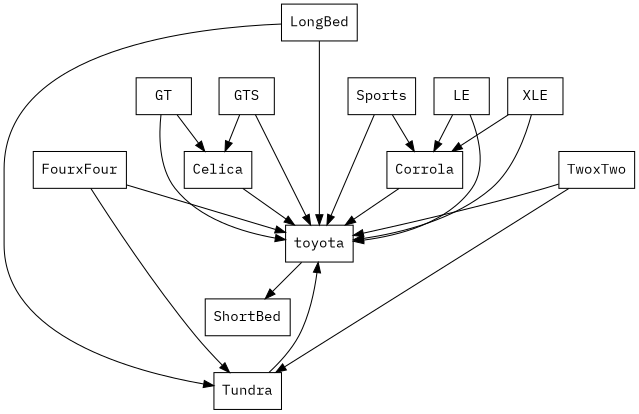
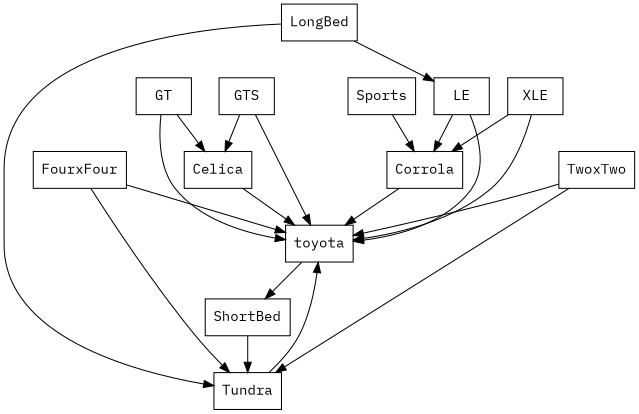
(319, 128) -> (389, 59)
(353, 165) -> none
none -> (248, 349)
